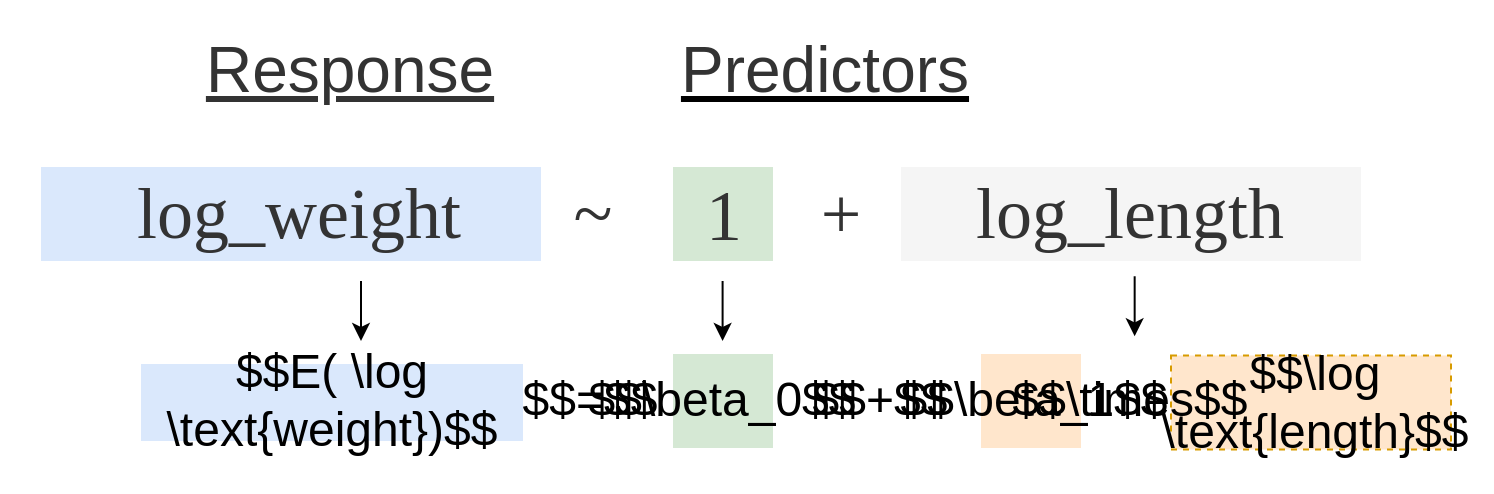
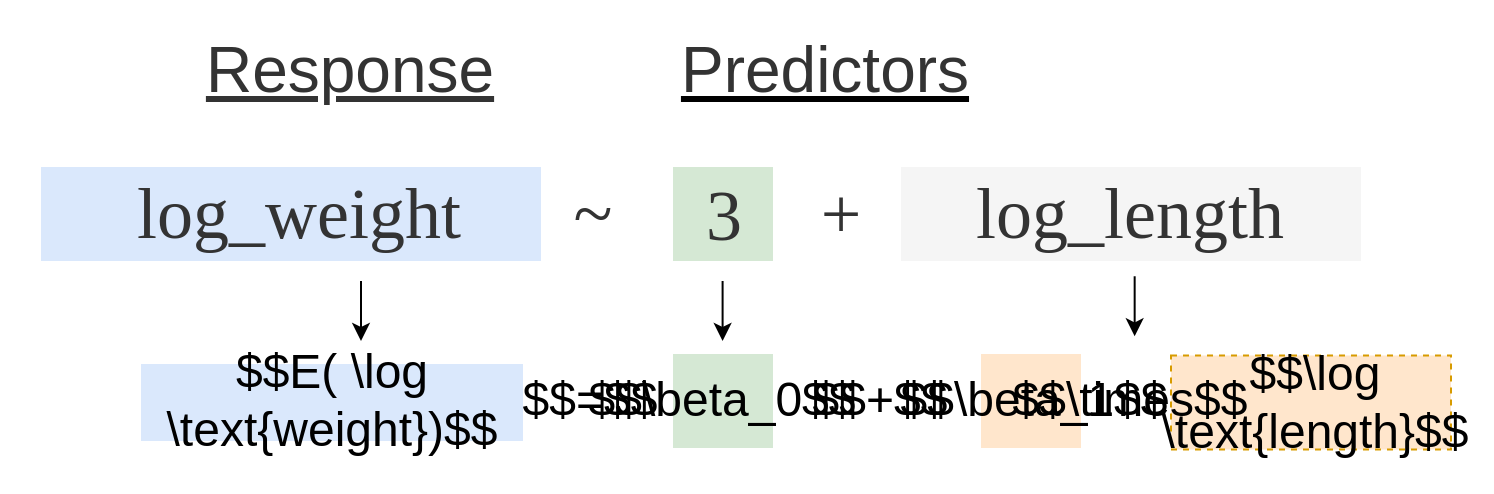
(714, 189) -> (714, 189)
